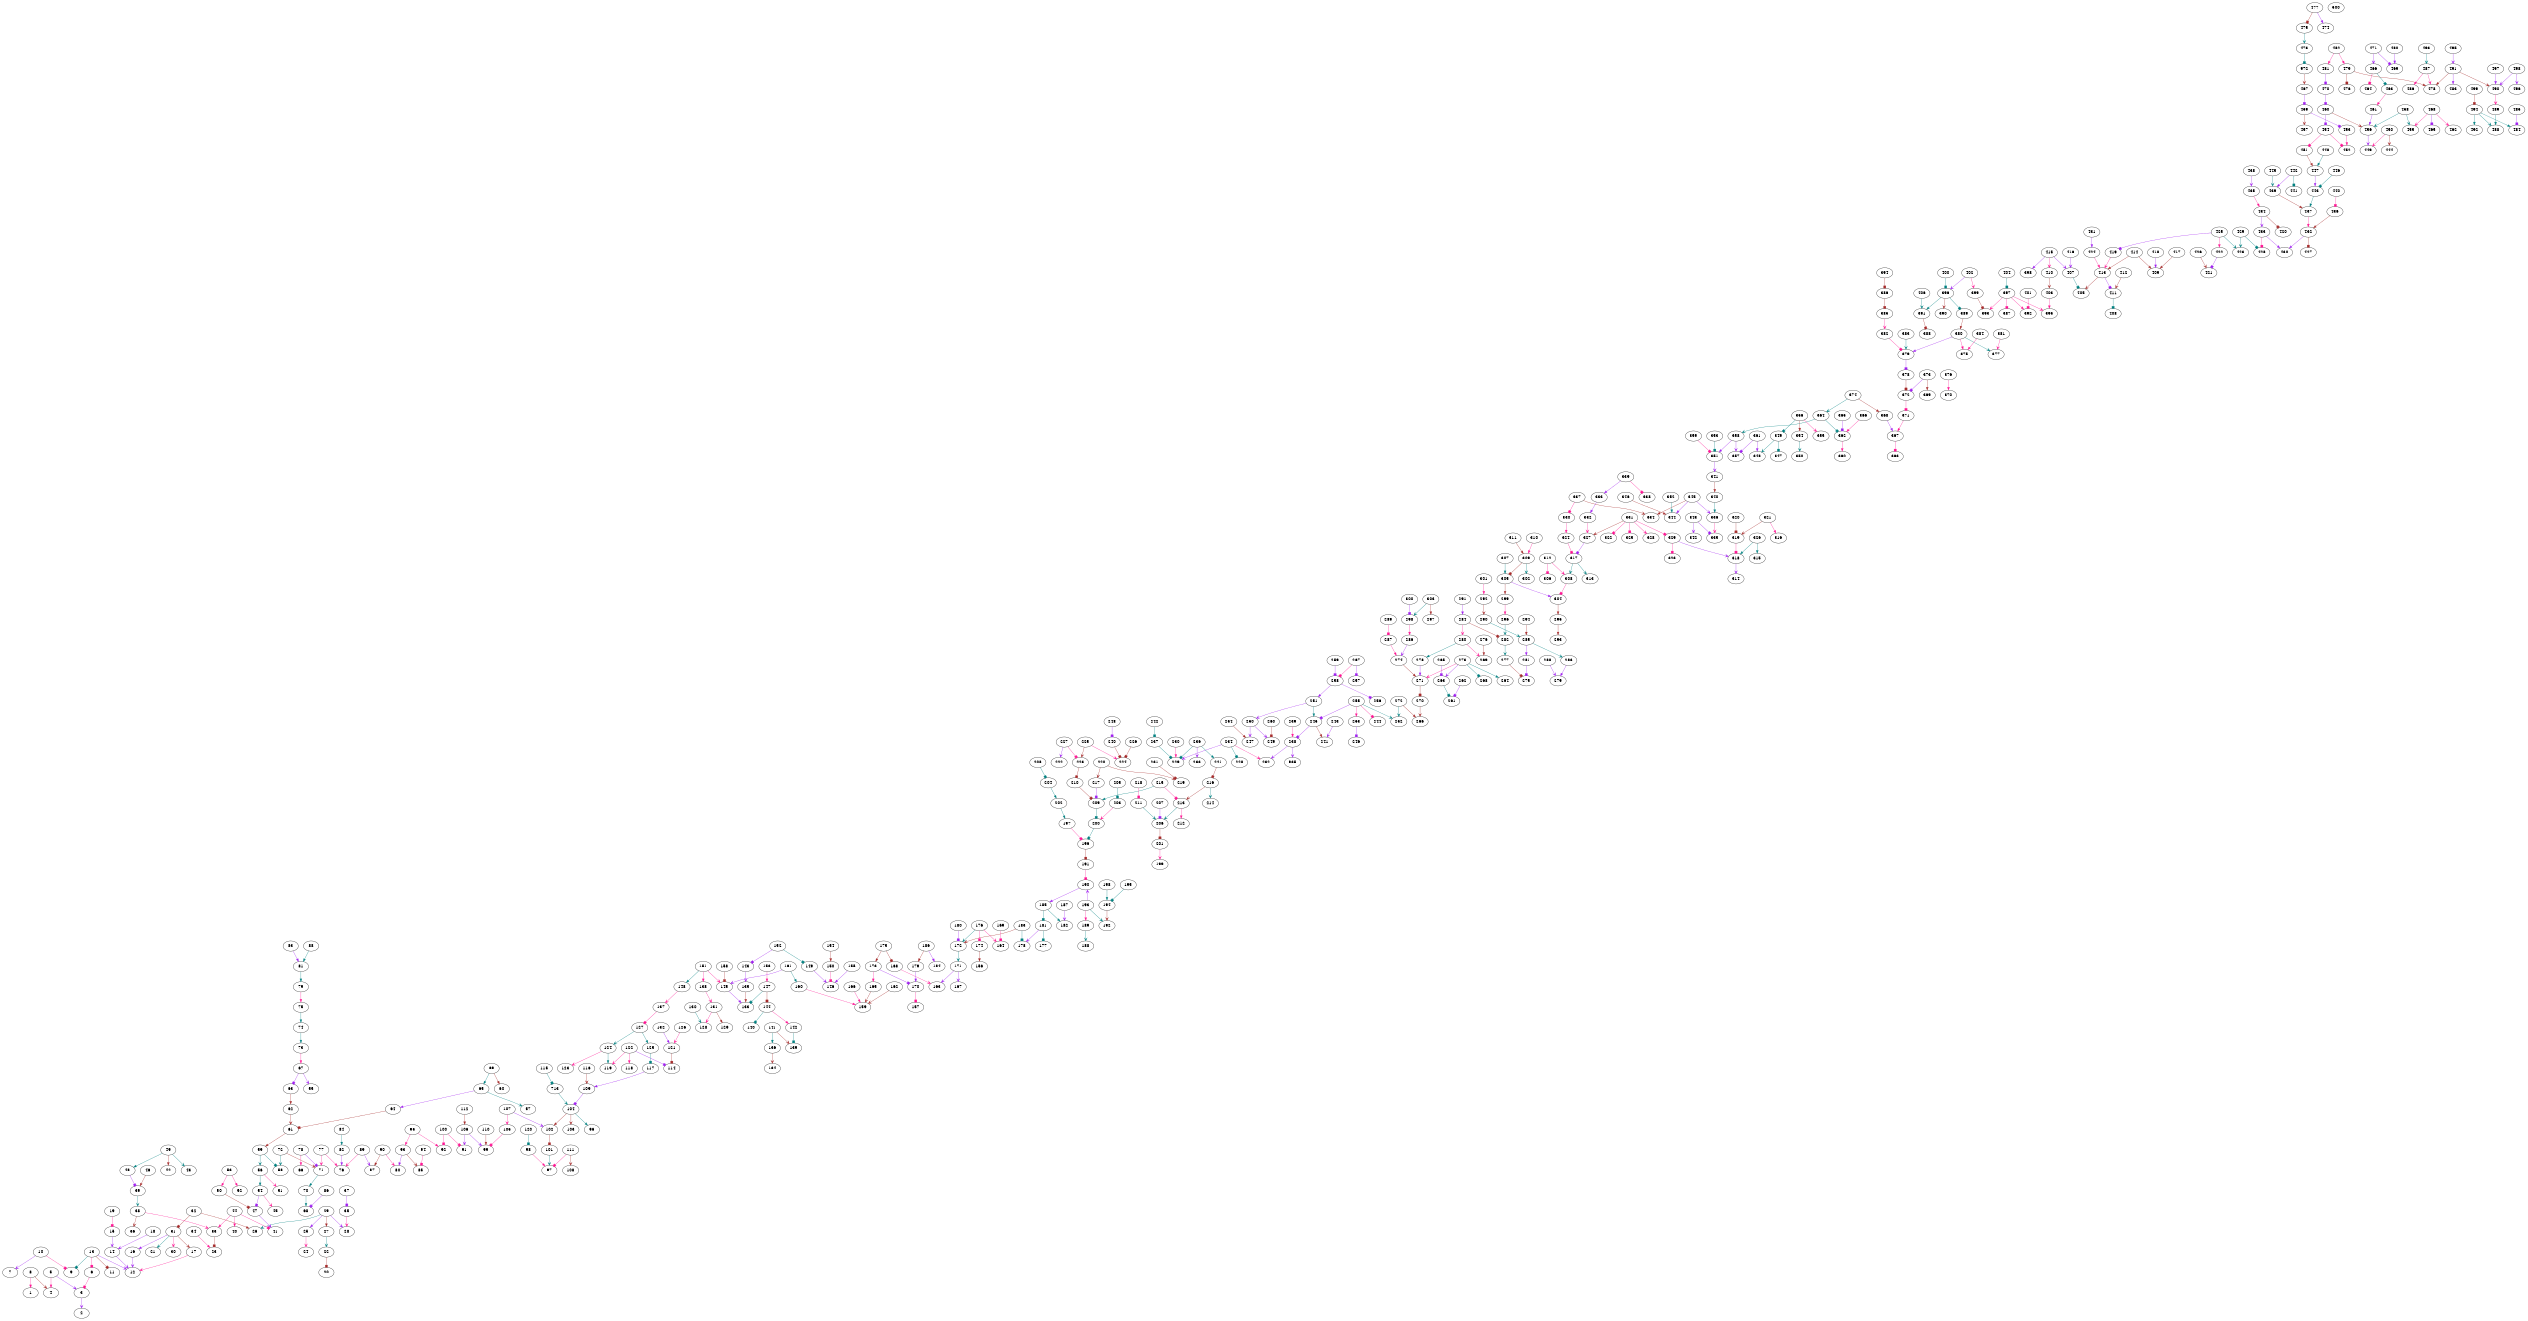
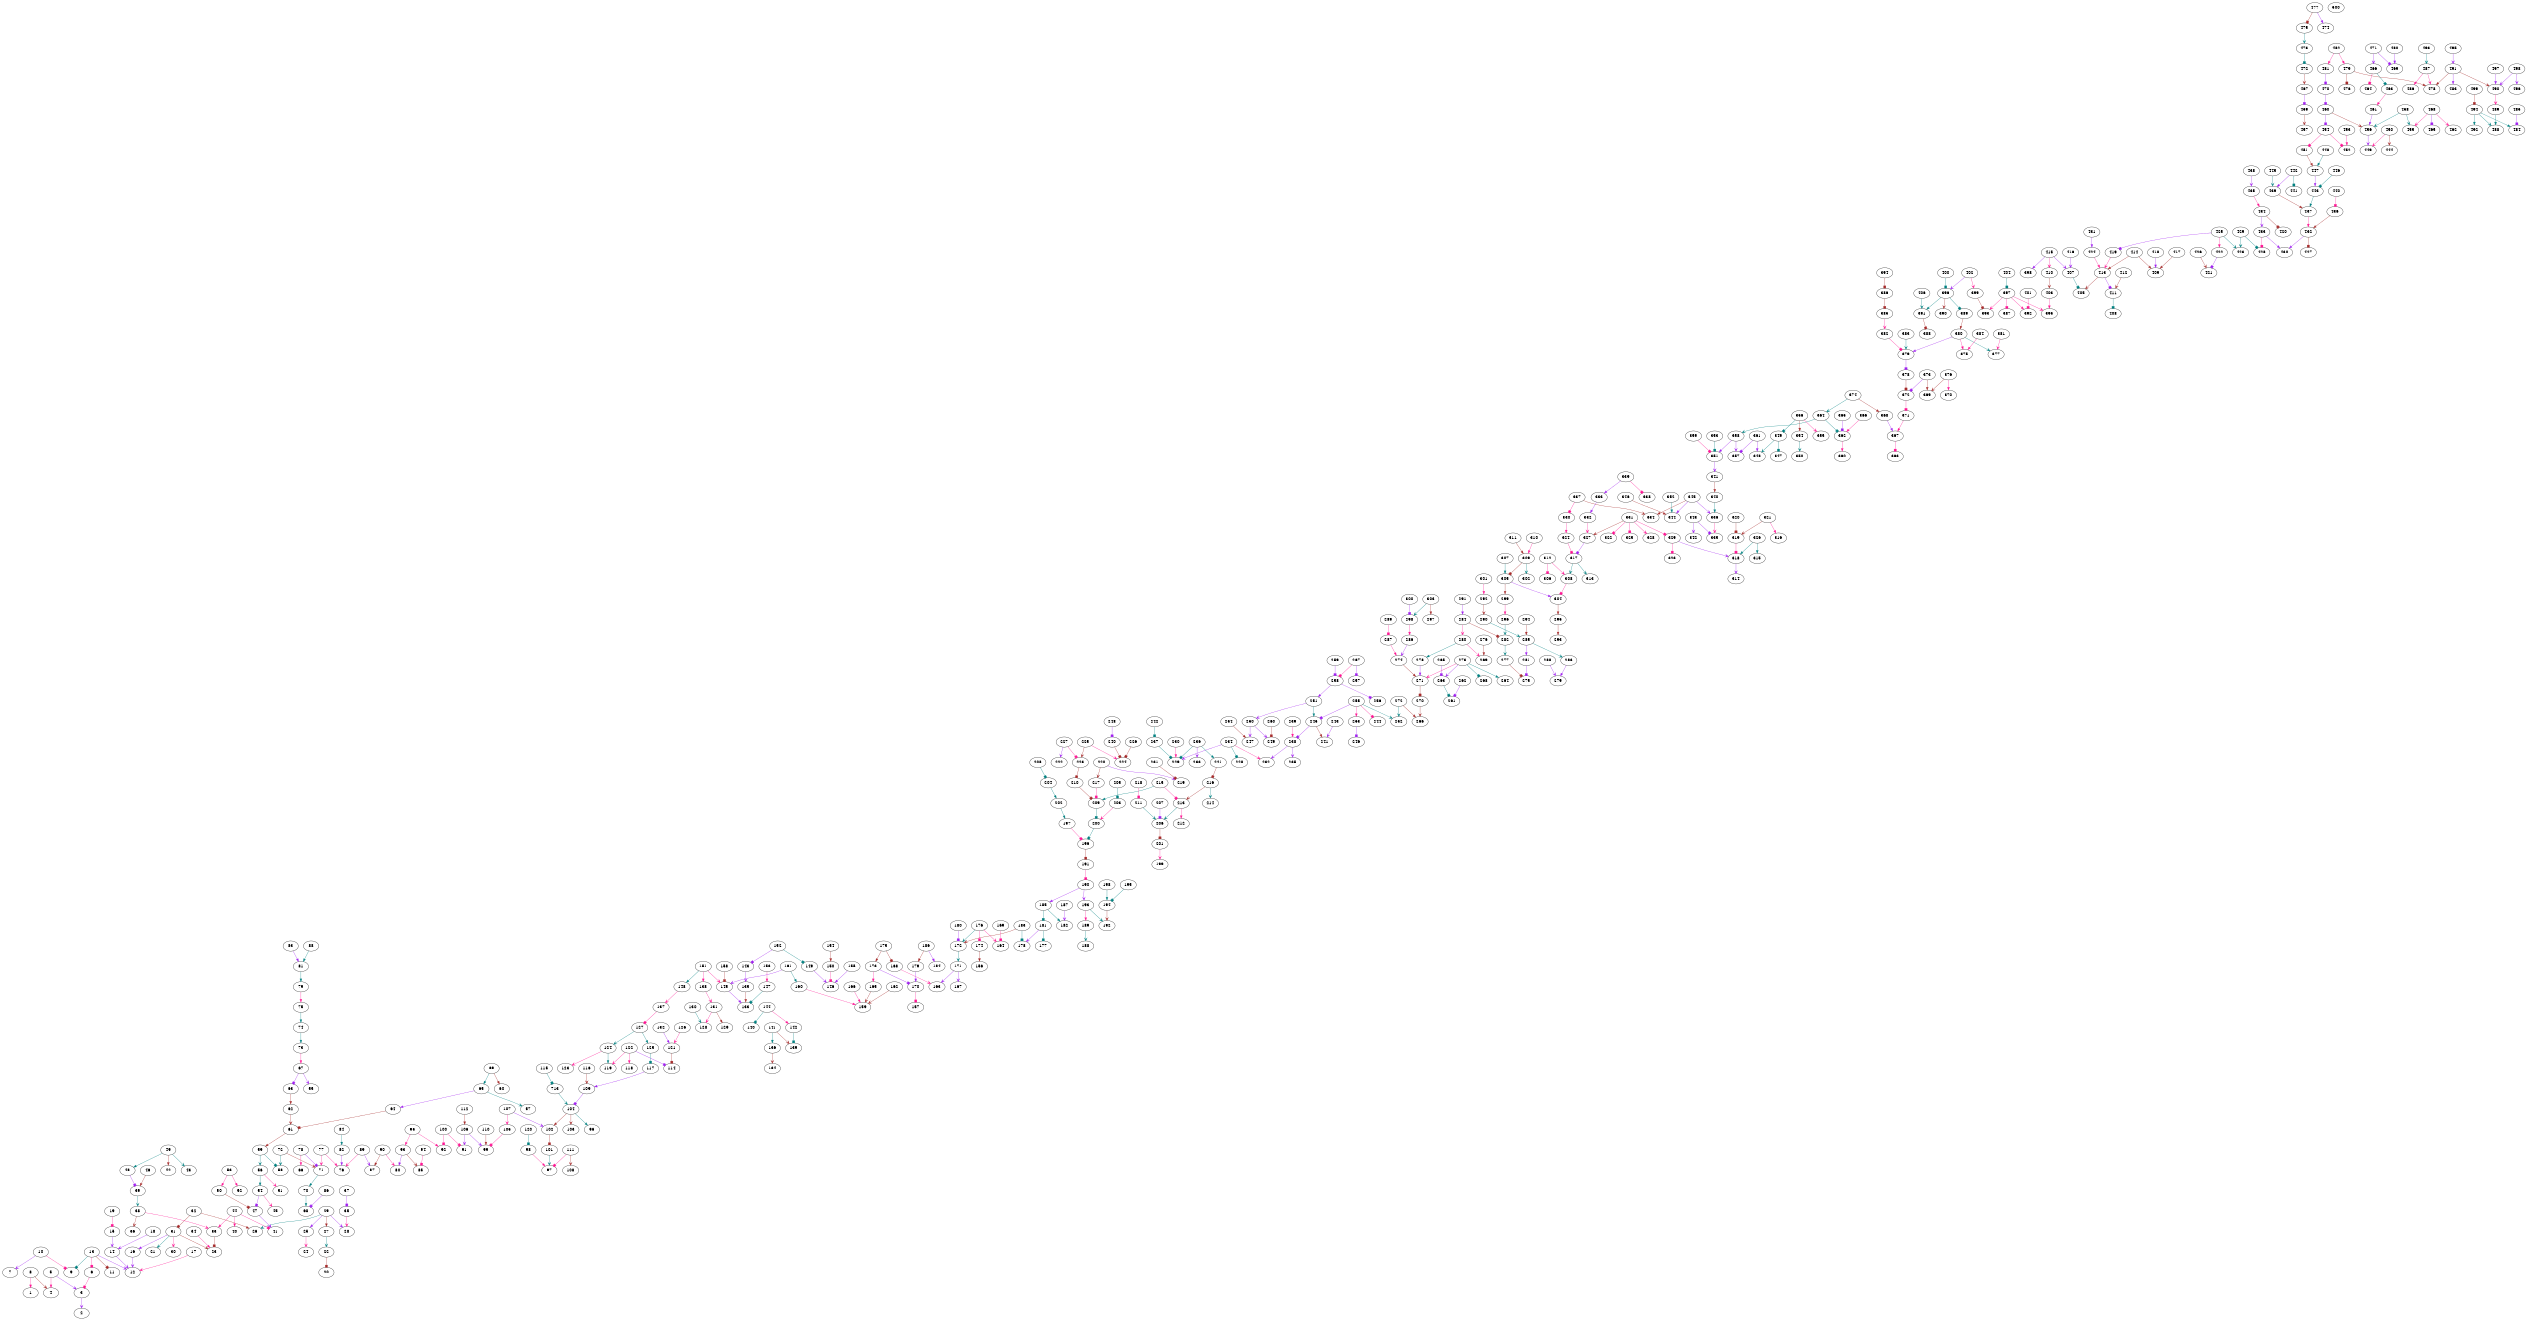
(2304, 69) -> (2304, 69)
(2324, 119) -> none
none -> (1939, 384)
(1293, 762) -> (1293, 762)
(1140, 773) -> (1140, 773)
(1096, 792) -> (1096, 792)
(1088, 897) -> (1084, 894)
(767, 996) -> none
(183, 1241) -> (192, 1241)
